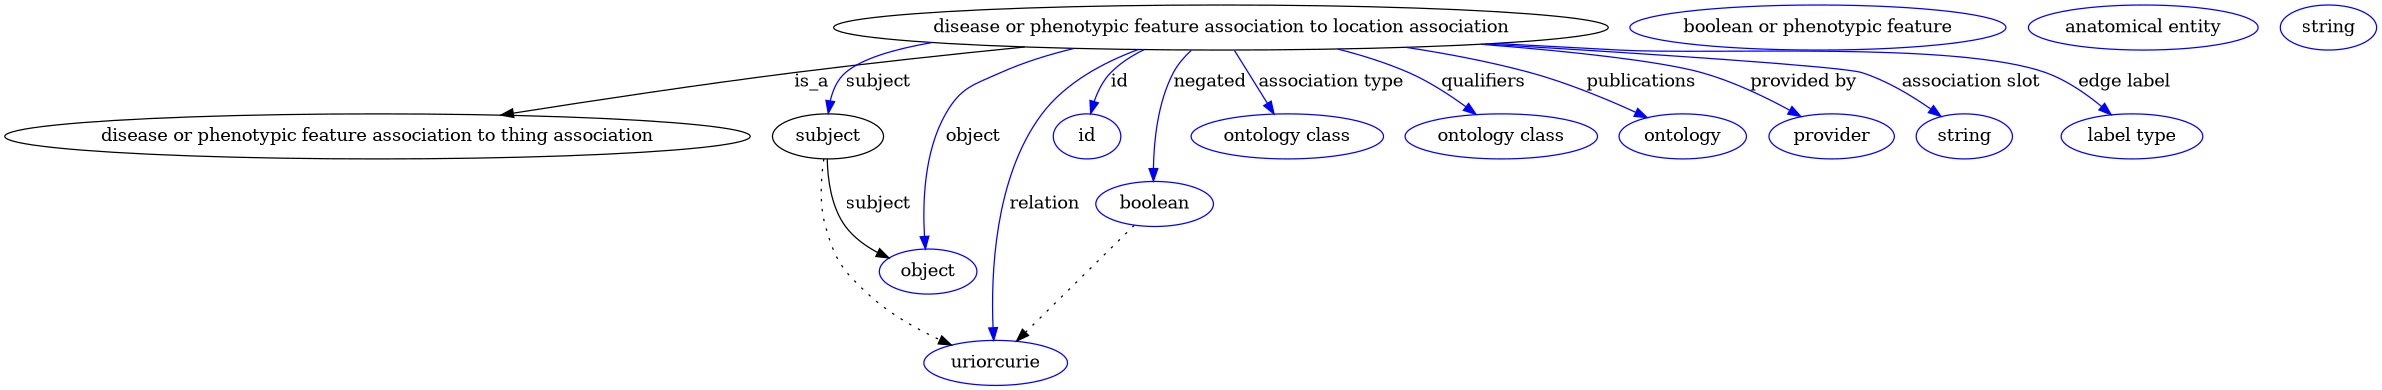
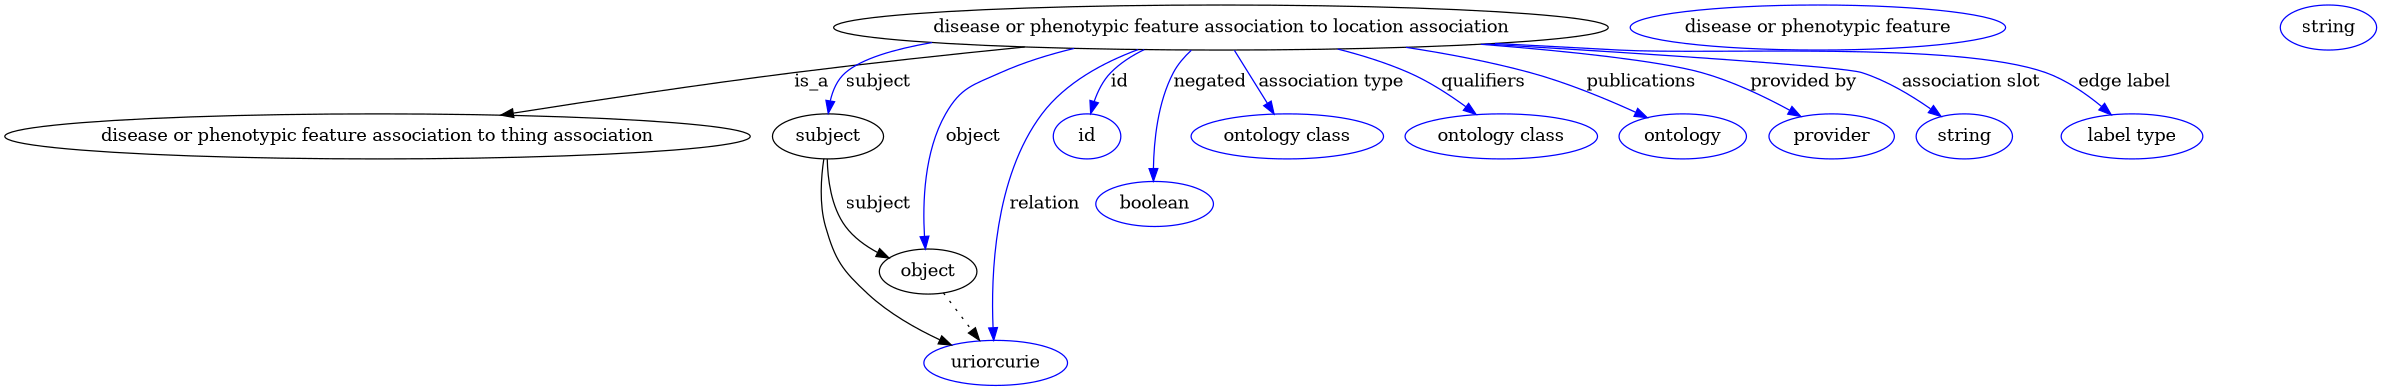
(1818, 28) -> (1818, 28)
(2143, 28) -> none
(846, 271) -> (846, 271)
(928, 272) -> (928, 272)
(1080, 279) -> (958, 312)
